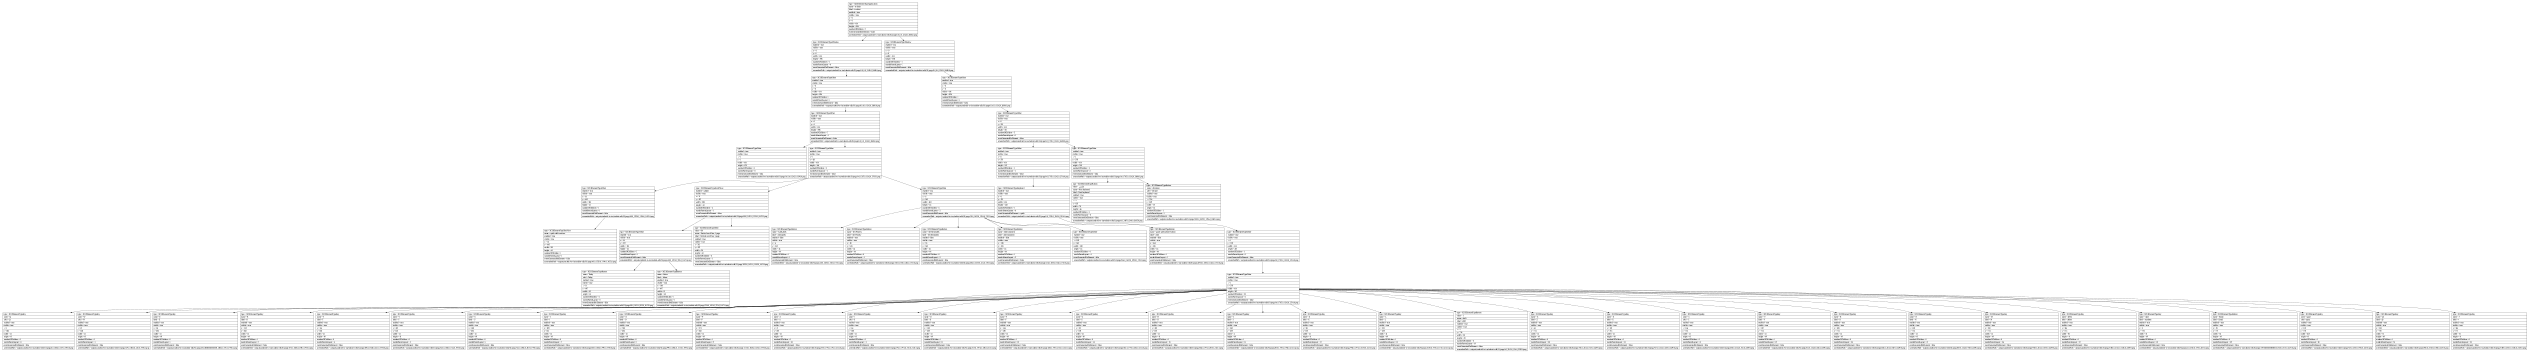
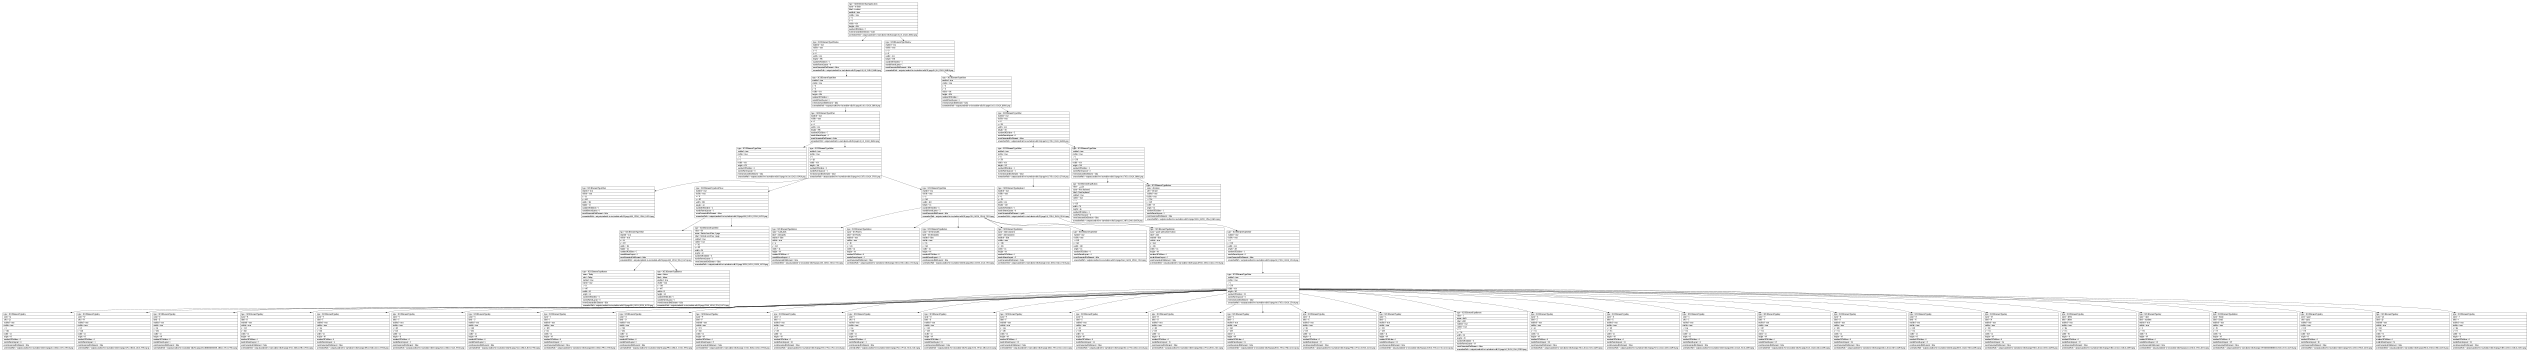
(702, 191) -> (701, 191)
(580, 246) -> none
